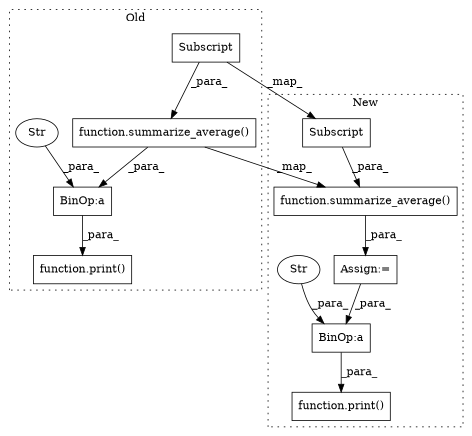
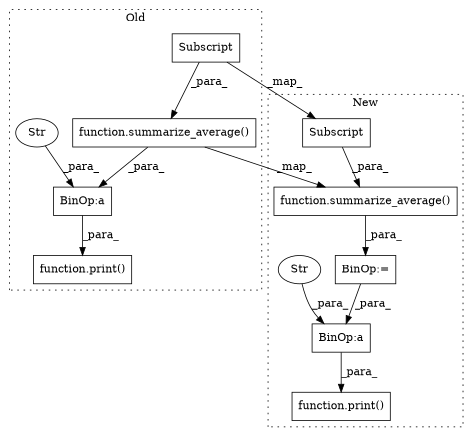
(366, 270) -> (366, 270)
